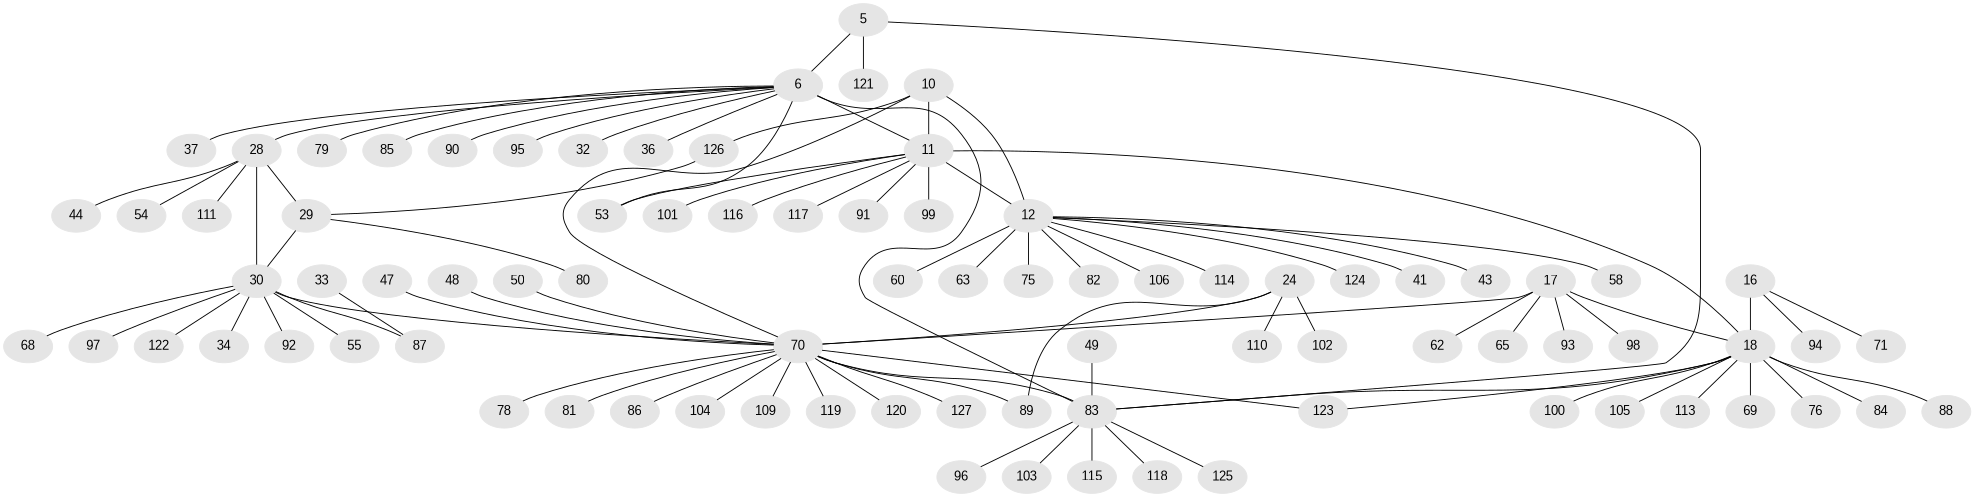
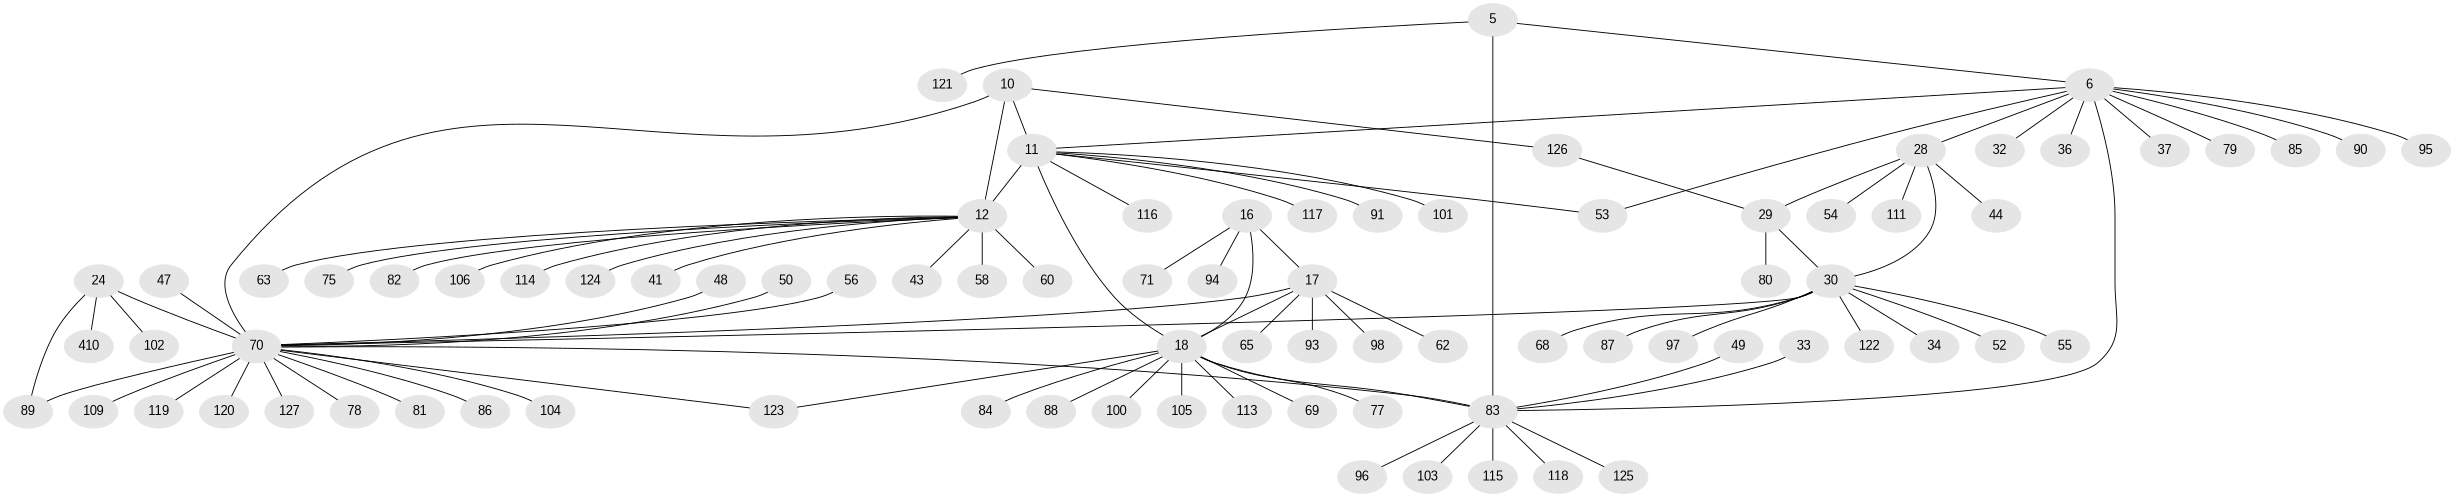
(929, 216) -> none
none -> (1280, 248)
none -> (852, 281)
(379, 319) -> (1653, 391)
(289, 346) -> (2000, 346)
(1257, 346) -> (89, 346)
(1816, 412) -> (1378, 412)
